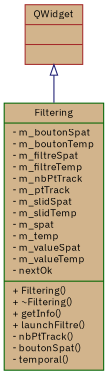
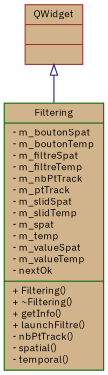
(47, 348) -> (35, 348)
